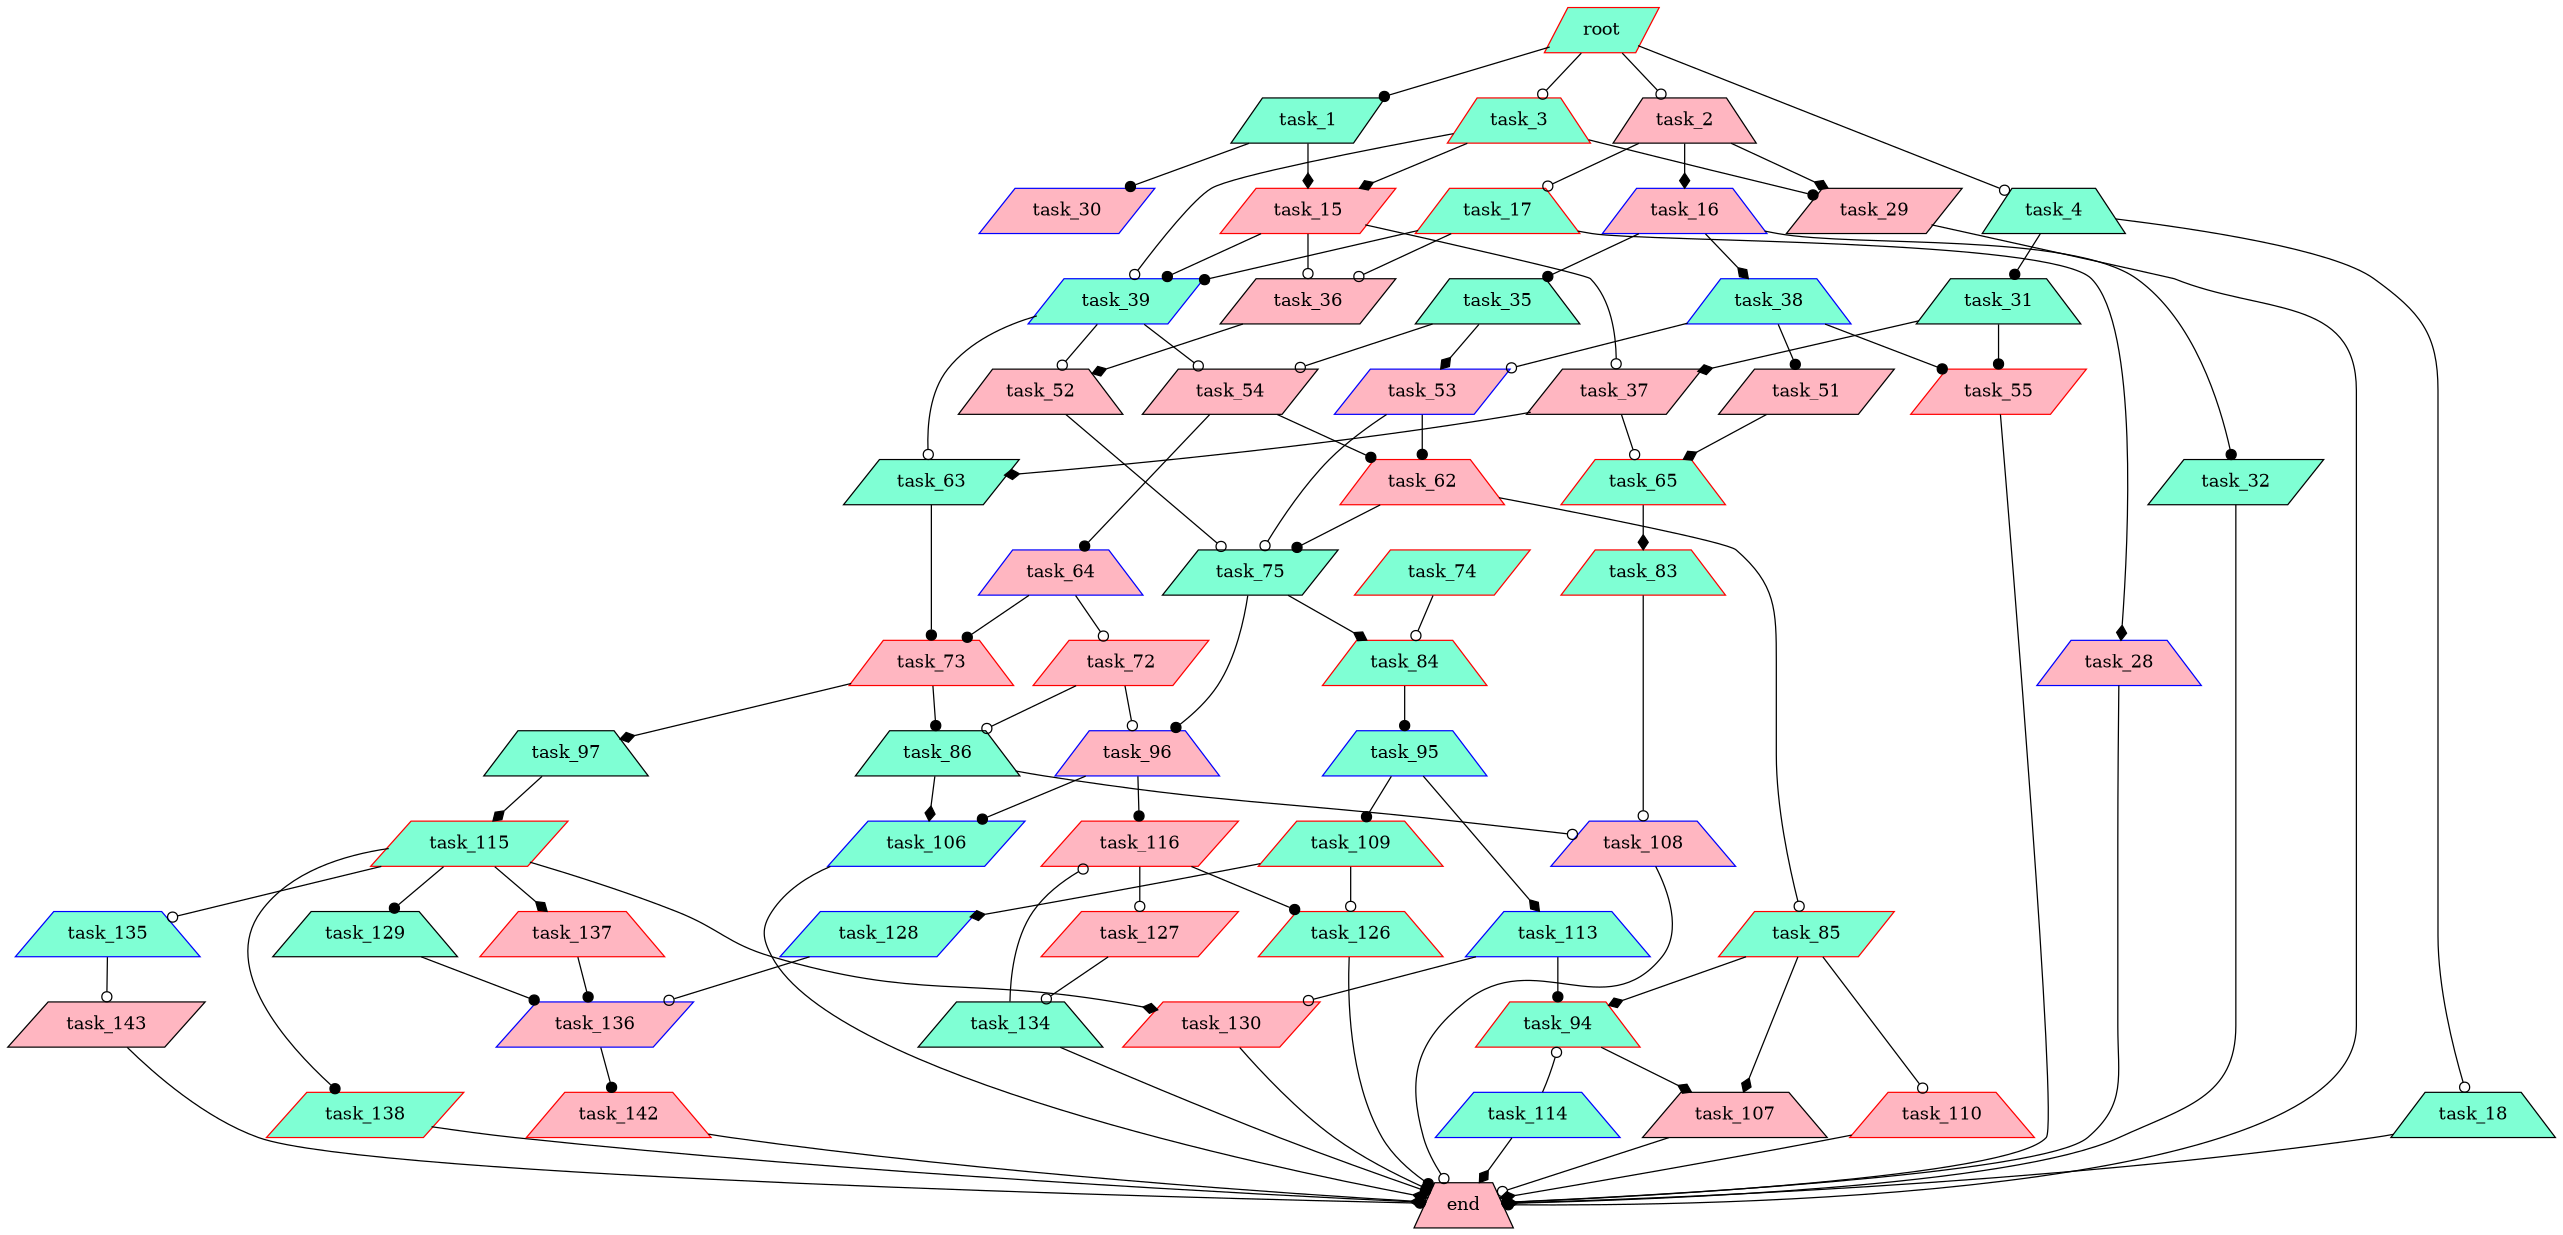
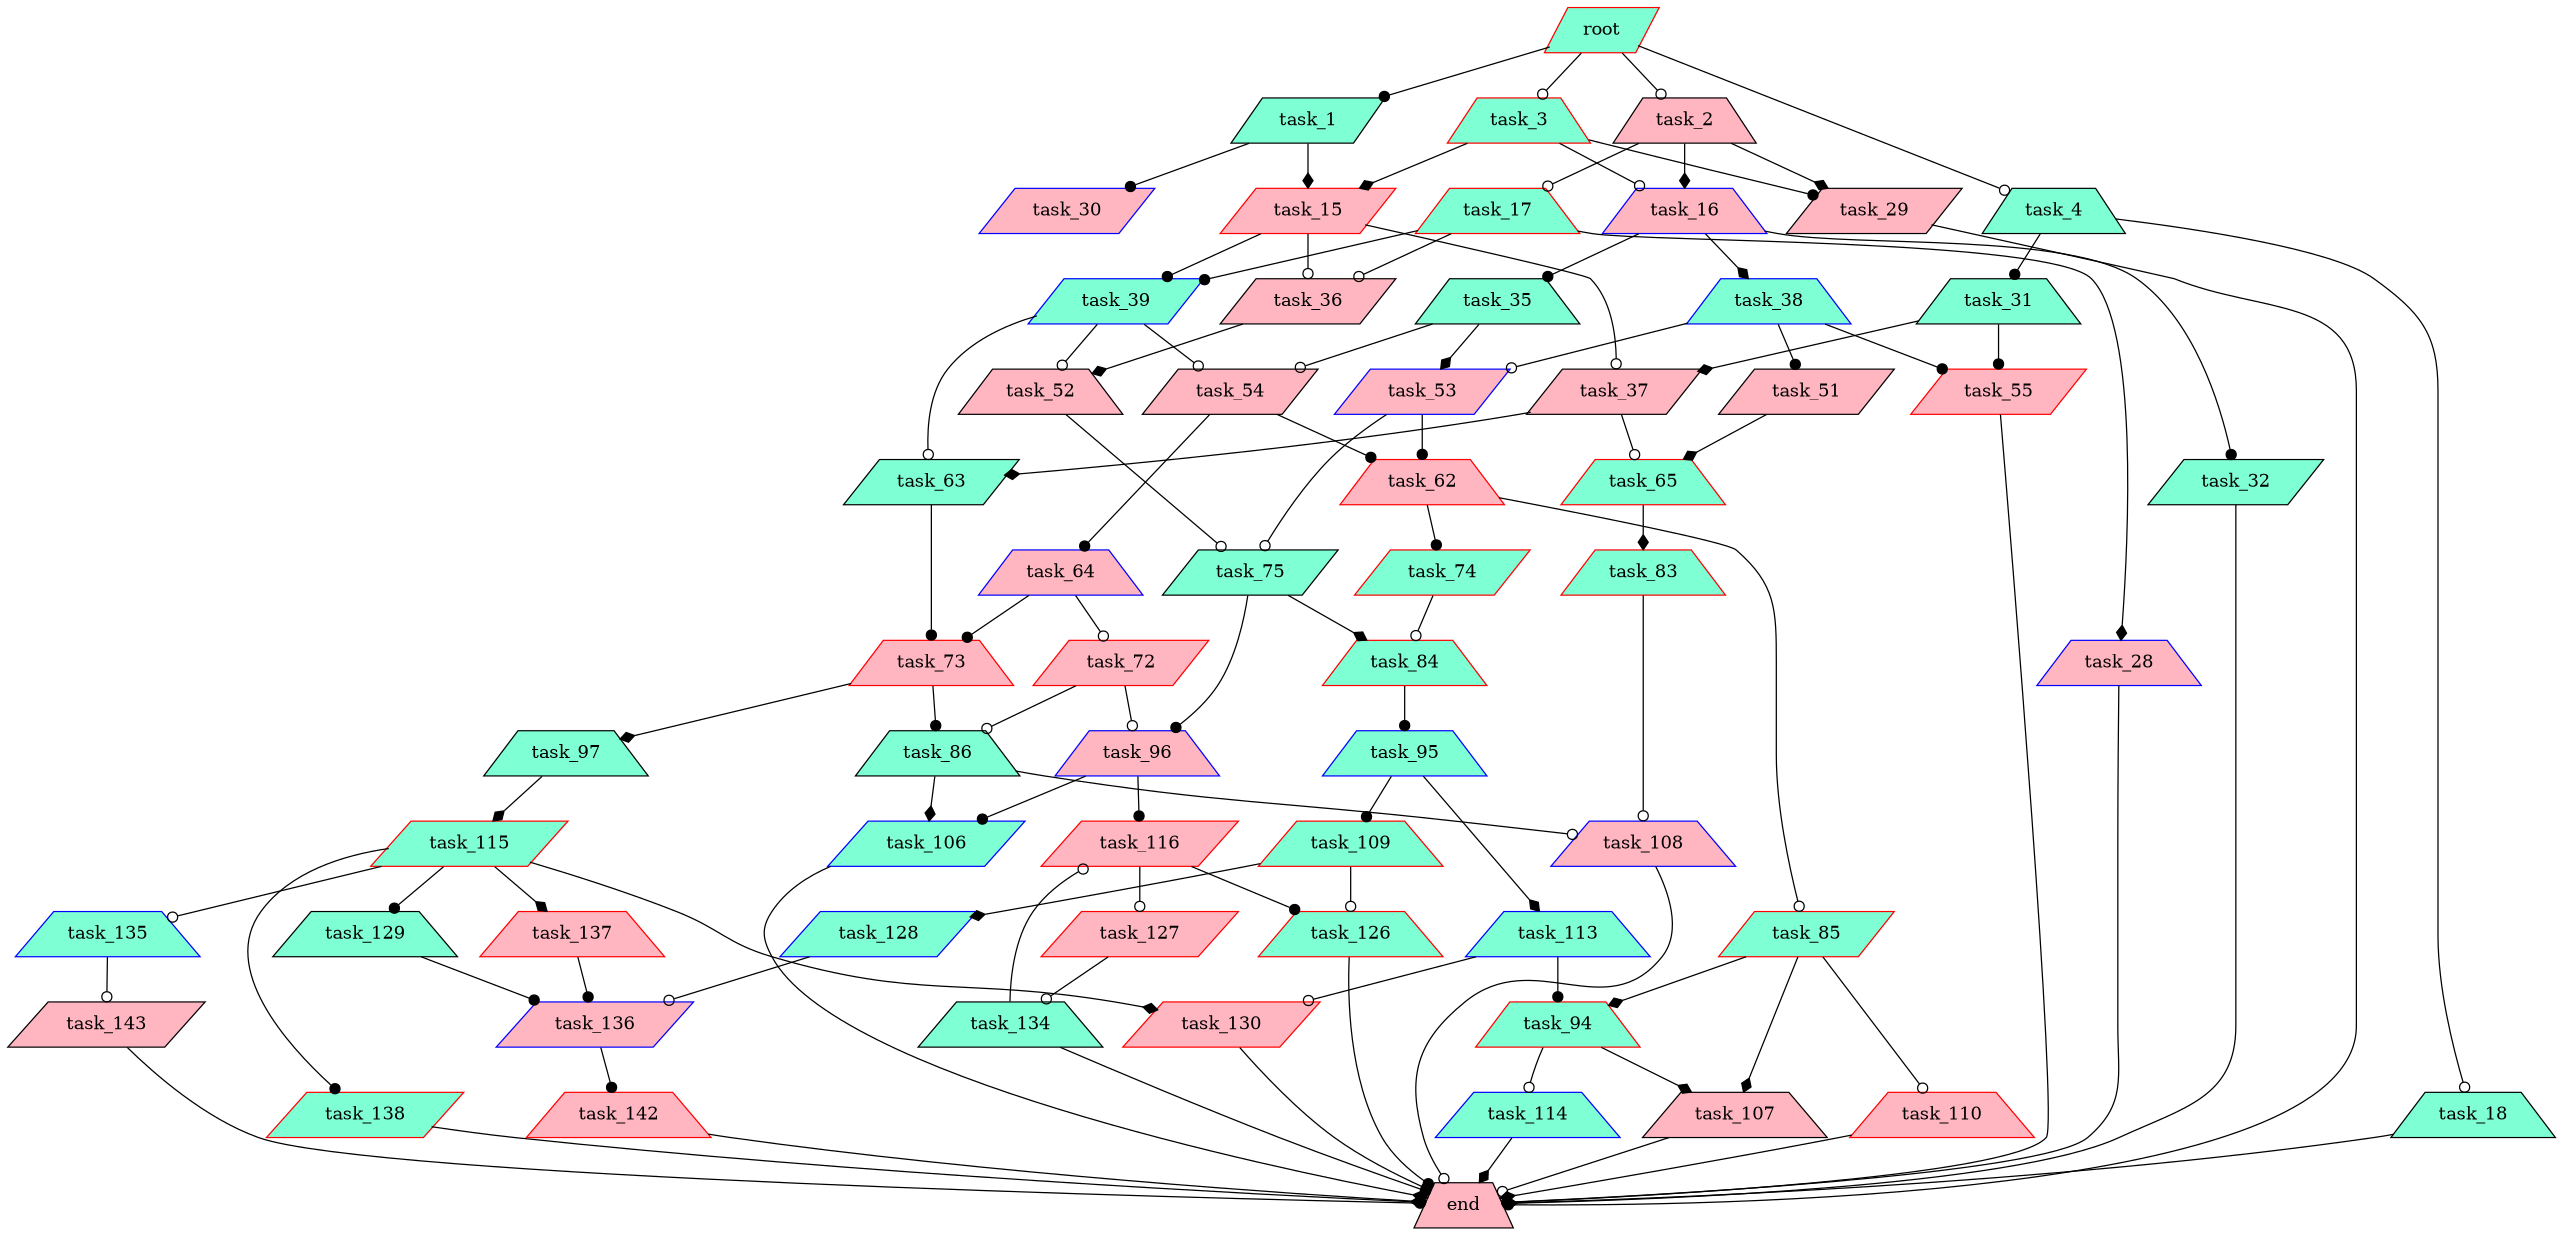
(1278, 169) -> (1588, 158)
(1341, 525) -> (1431, 522)
(1549, 1075) -> (1536, 1065)
